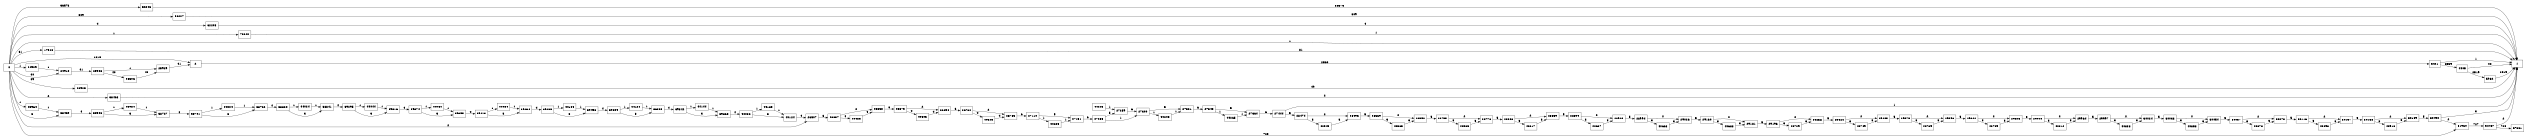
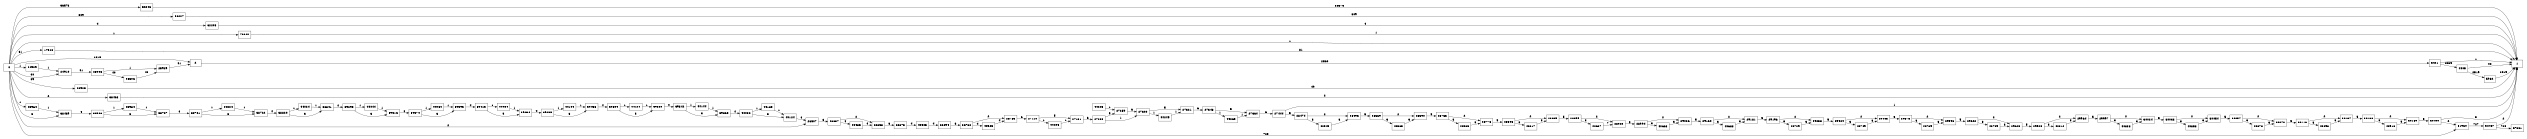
(658, 109) -> (658, 107)
(921, 109) -> none
(1608, 121) -> (1608, 123)
